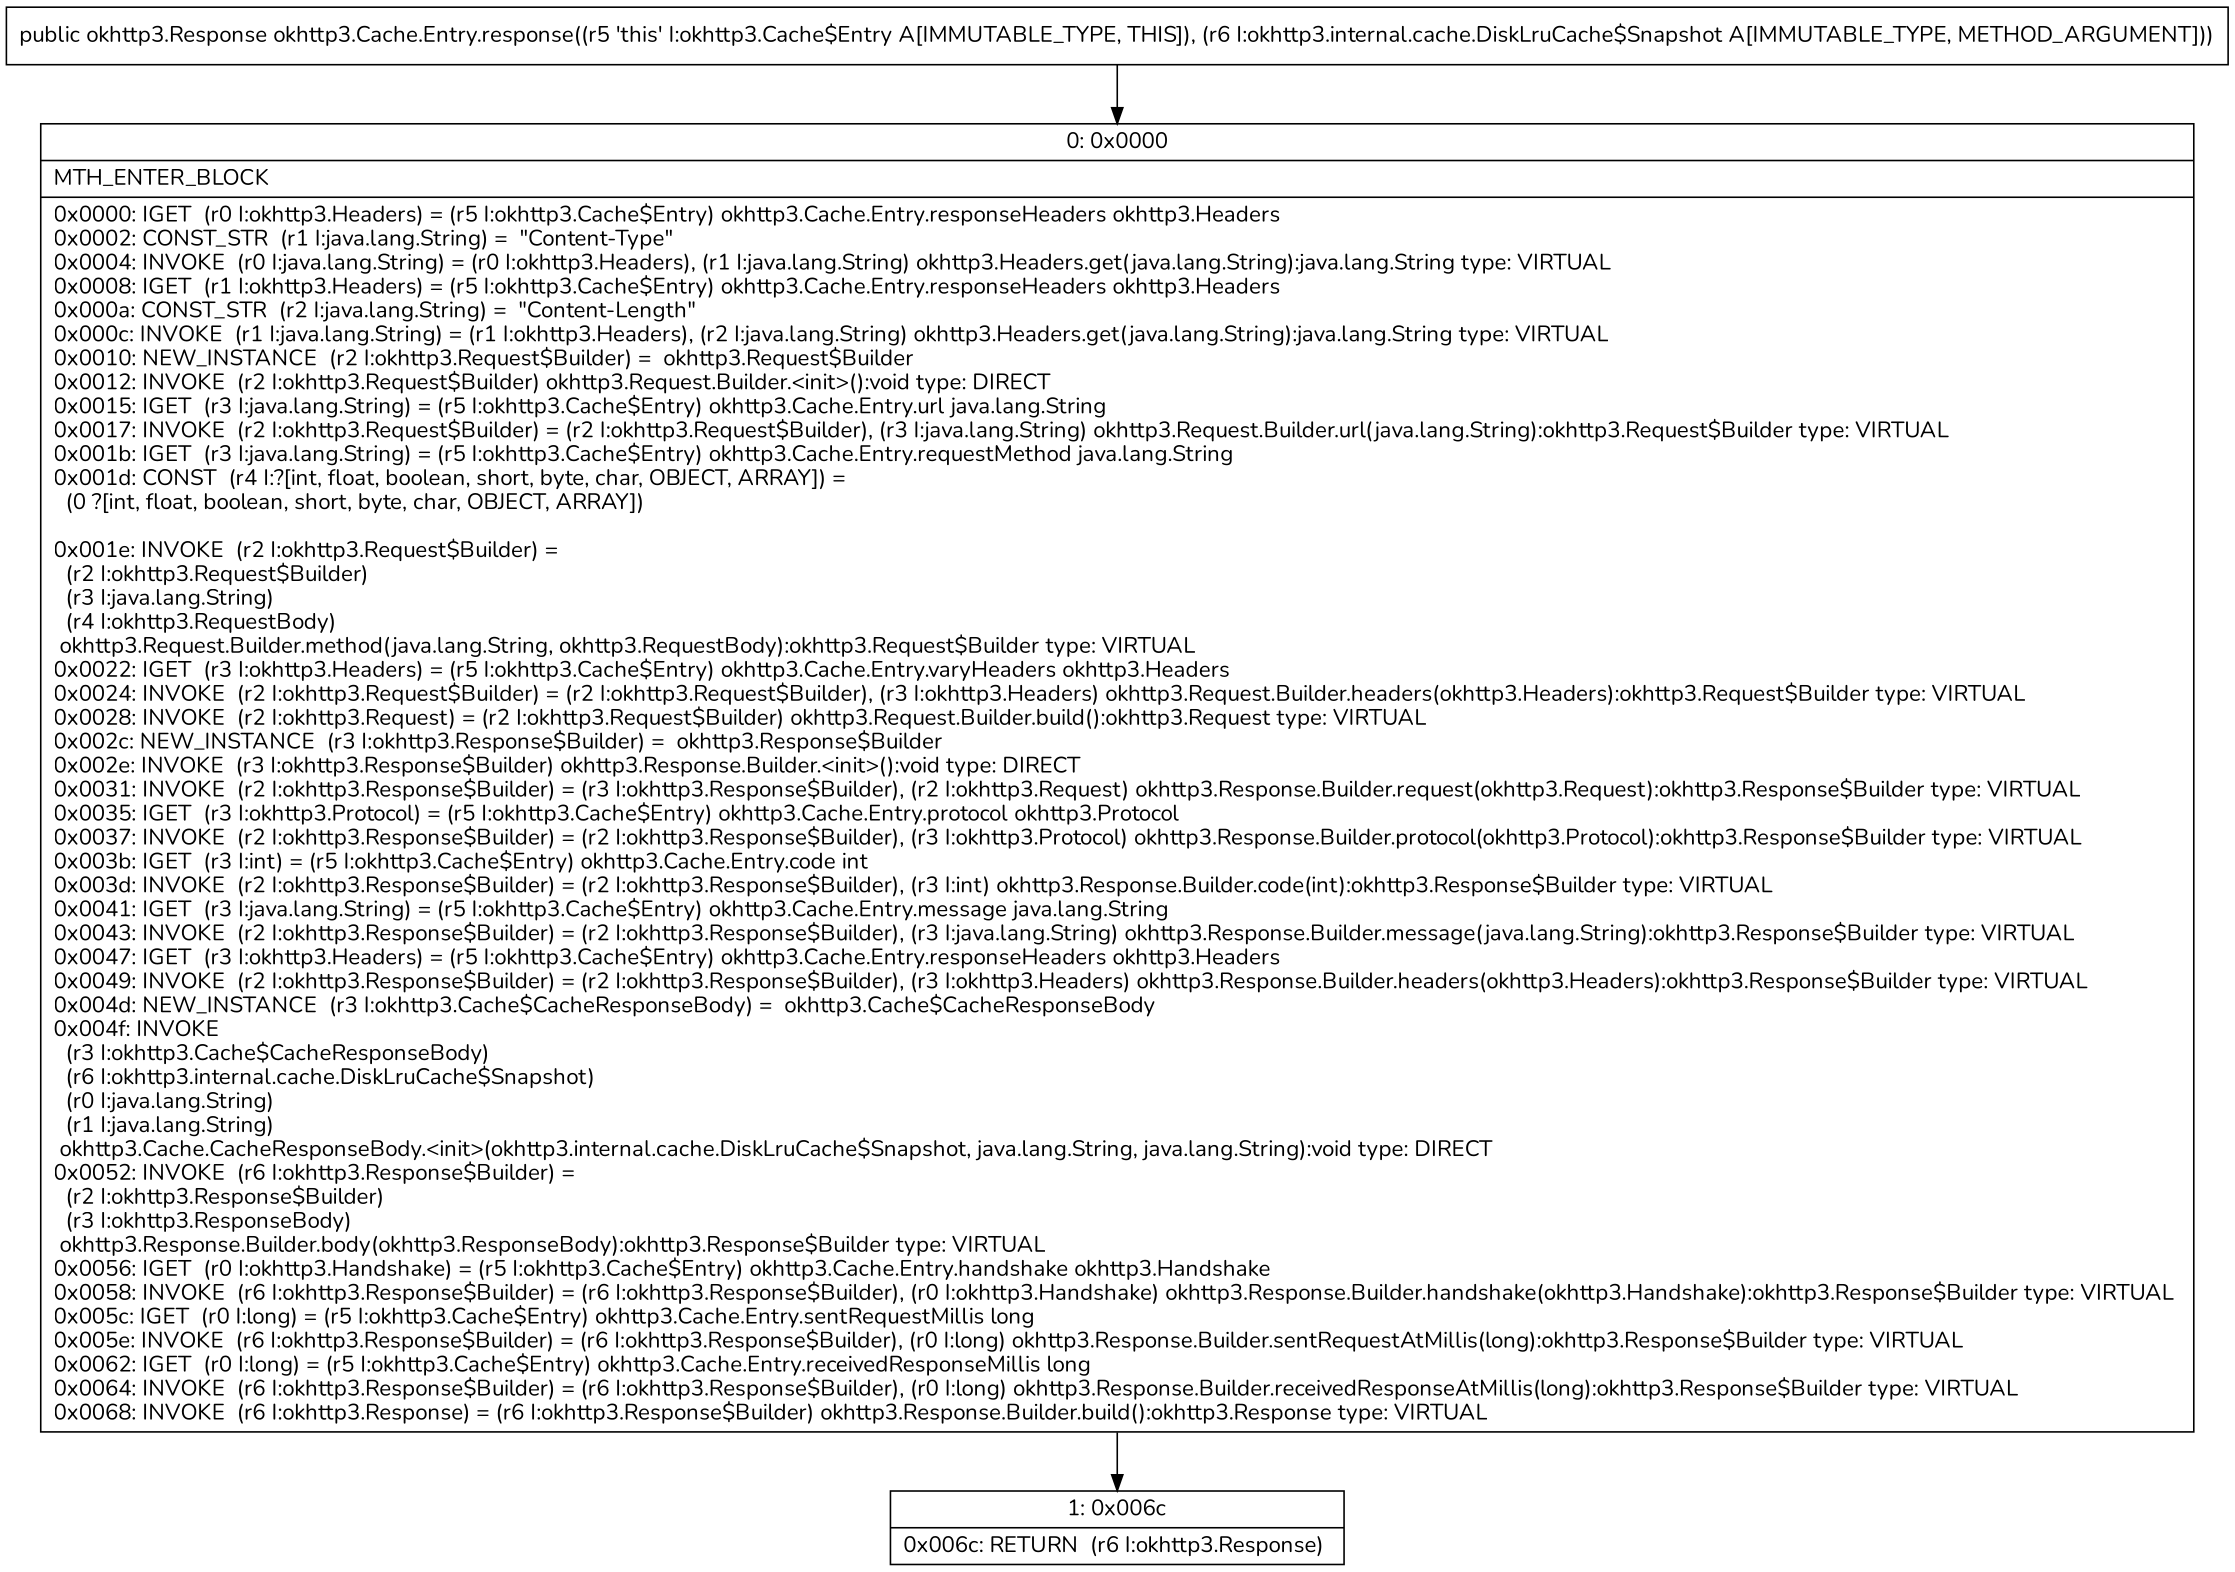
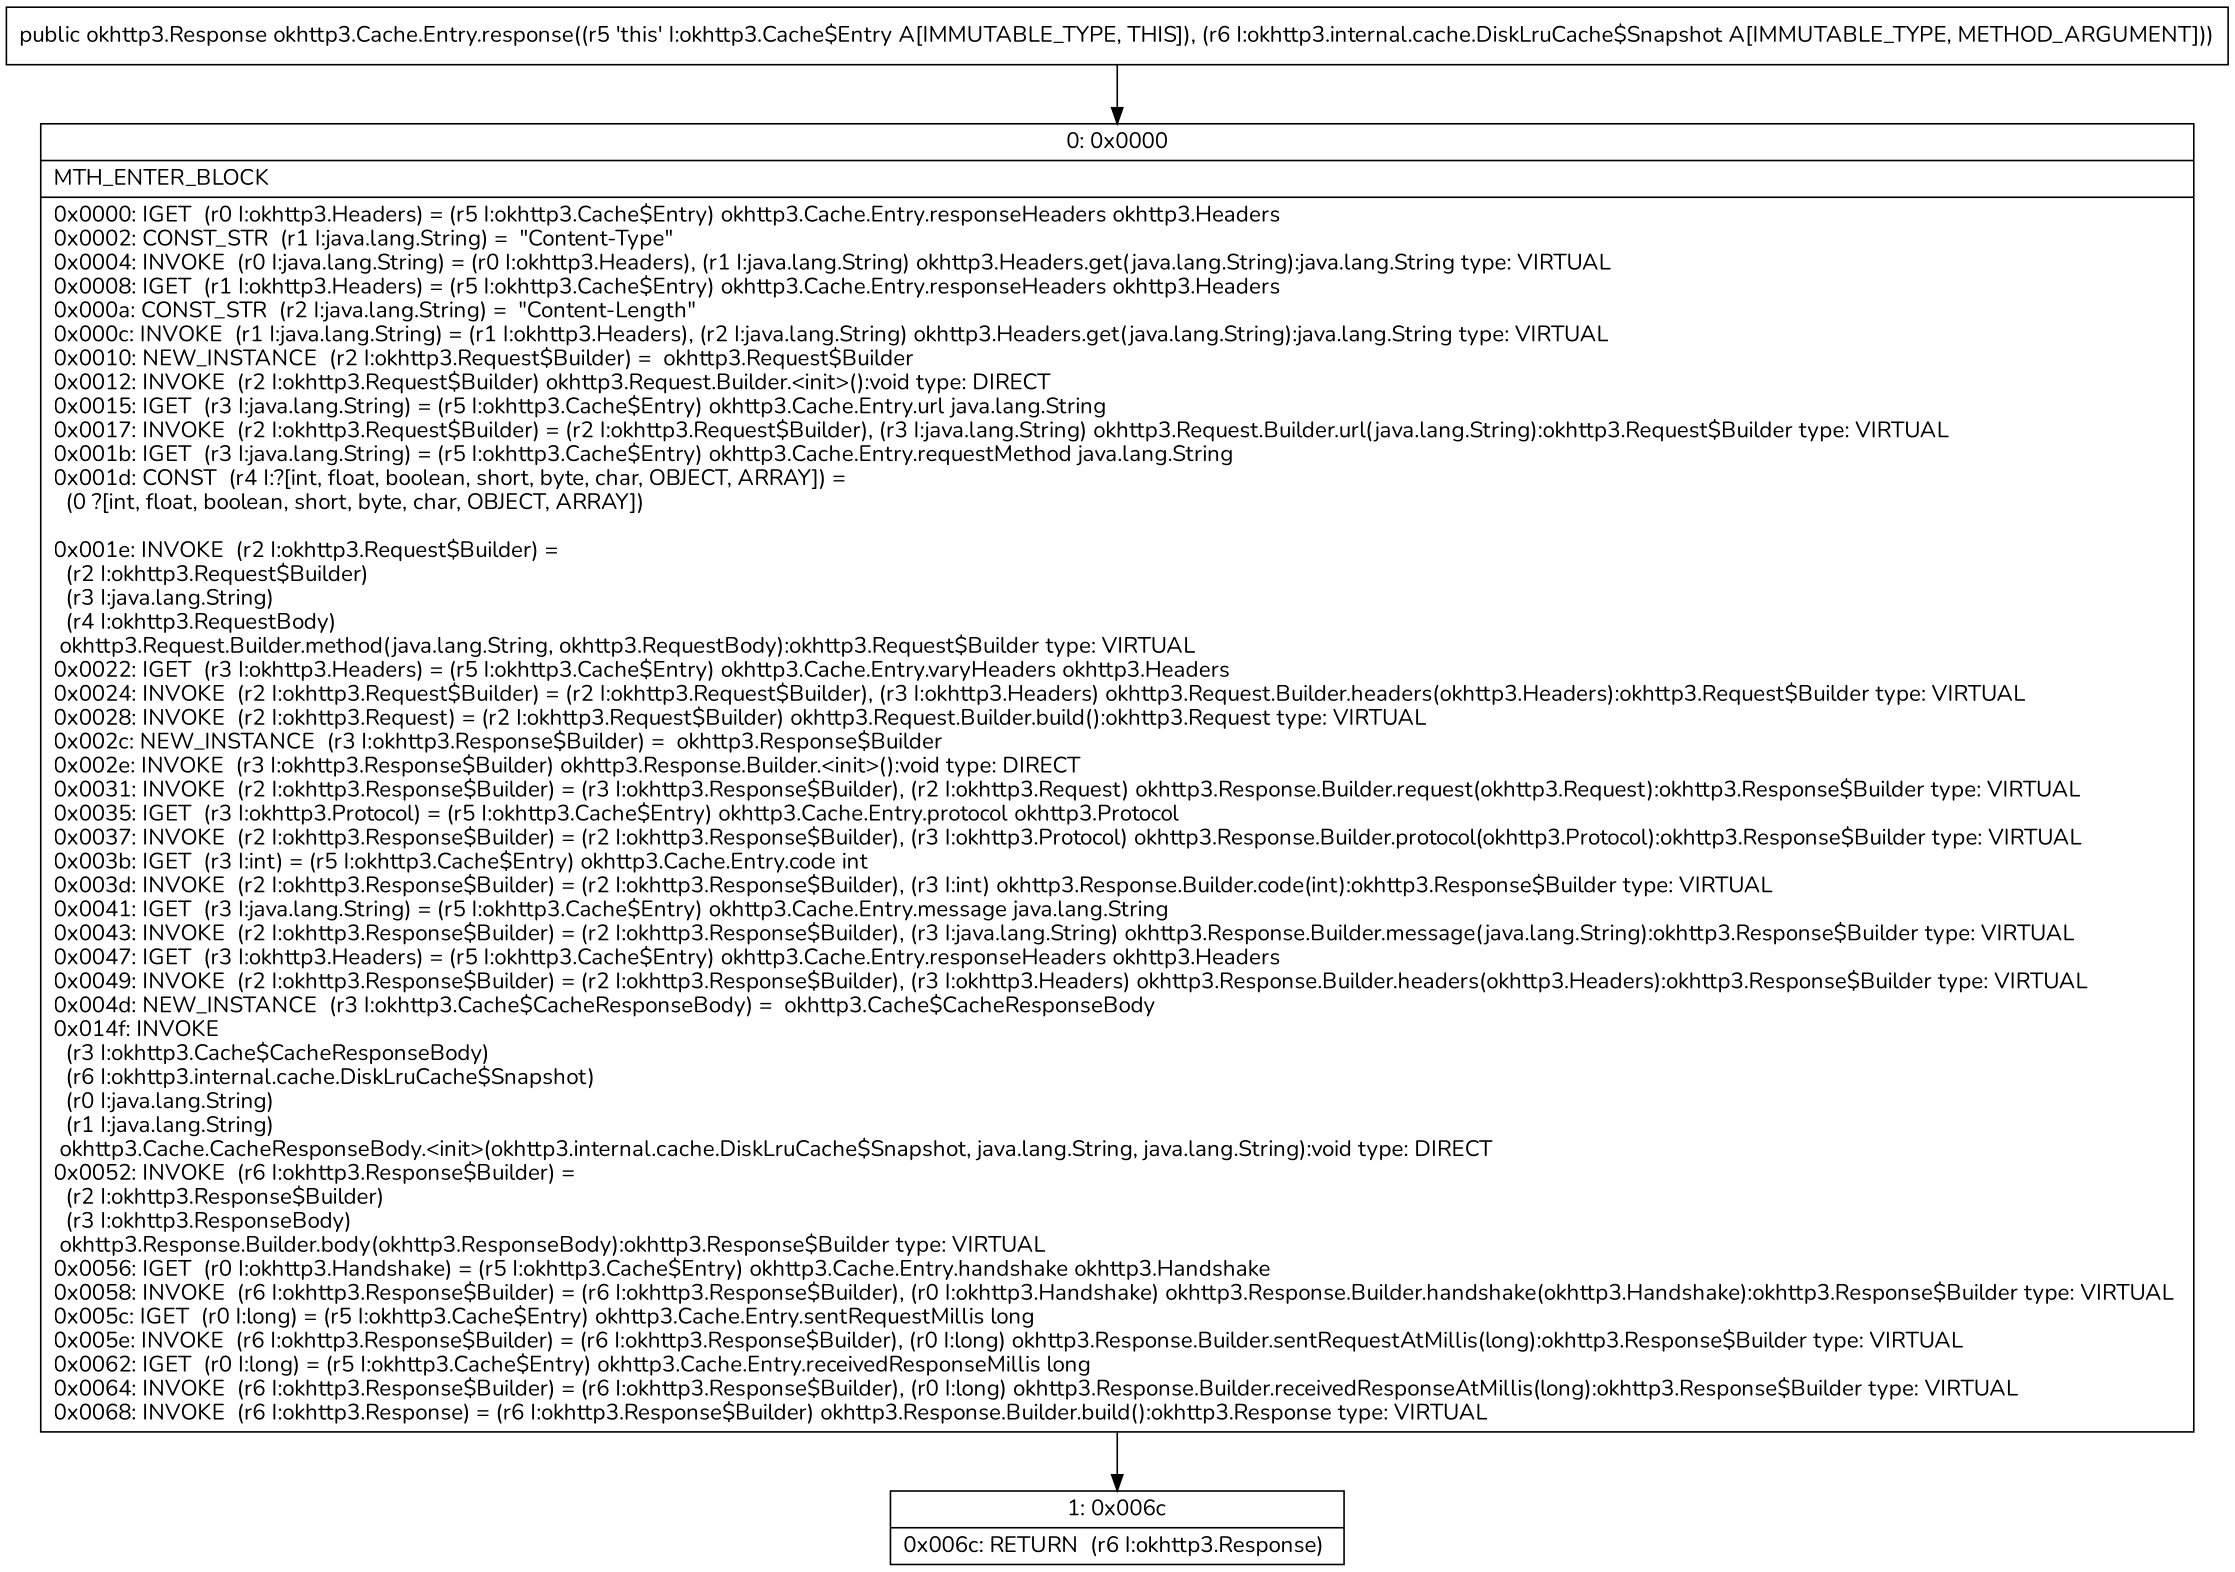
(143, 1029) -> (143, 1029)
